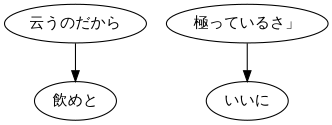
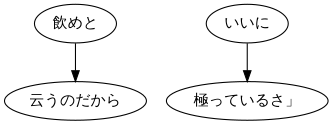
(75, 57) -> (75, 57)
(247, 57) -> (247, 57)
